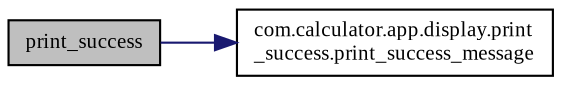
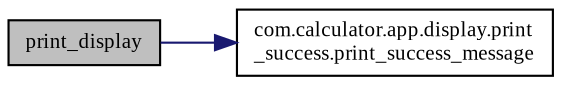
(84, 43) -> (84, 43)
